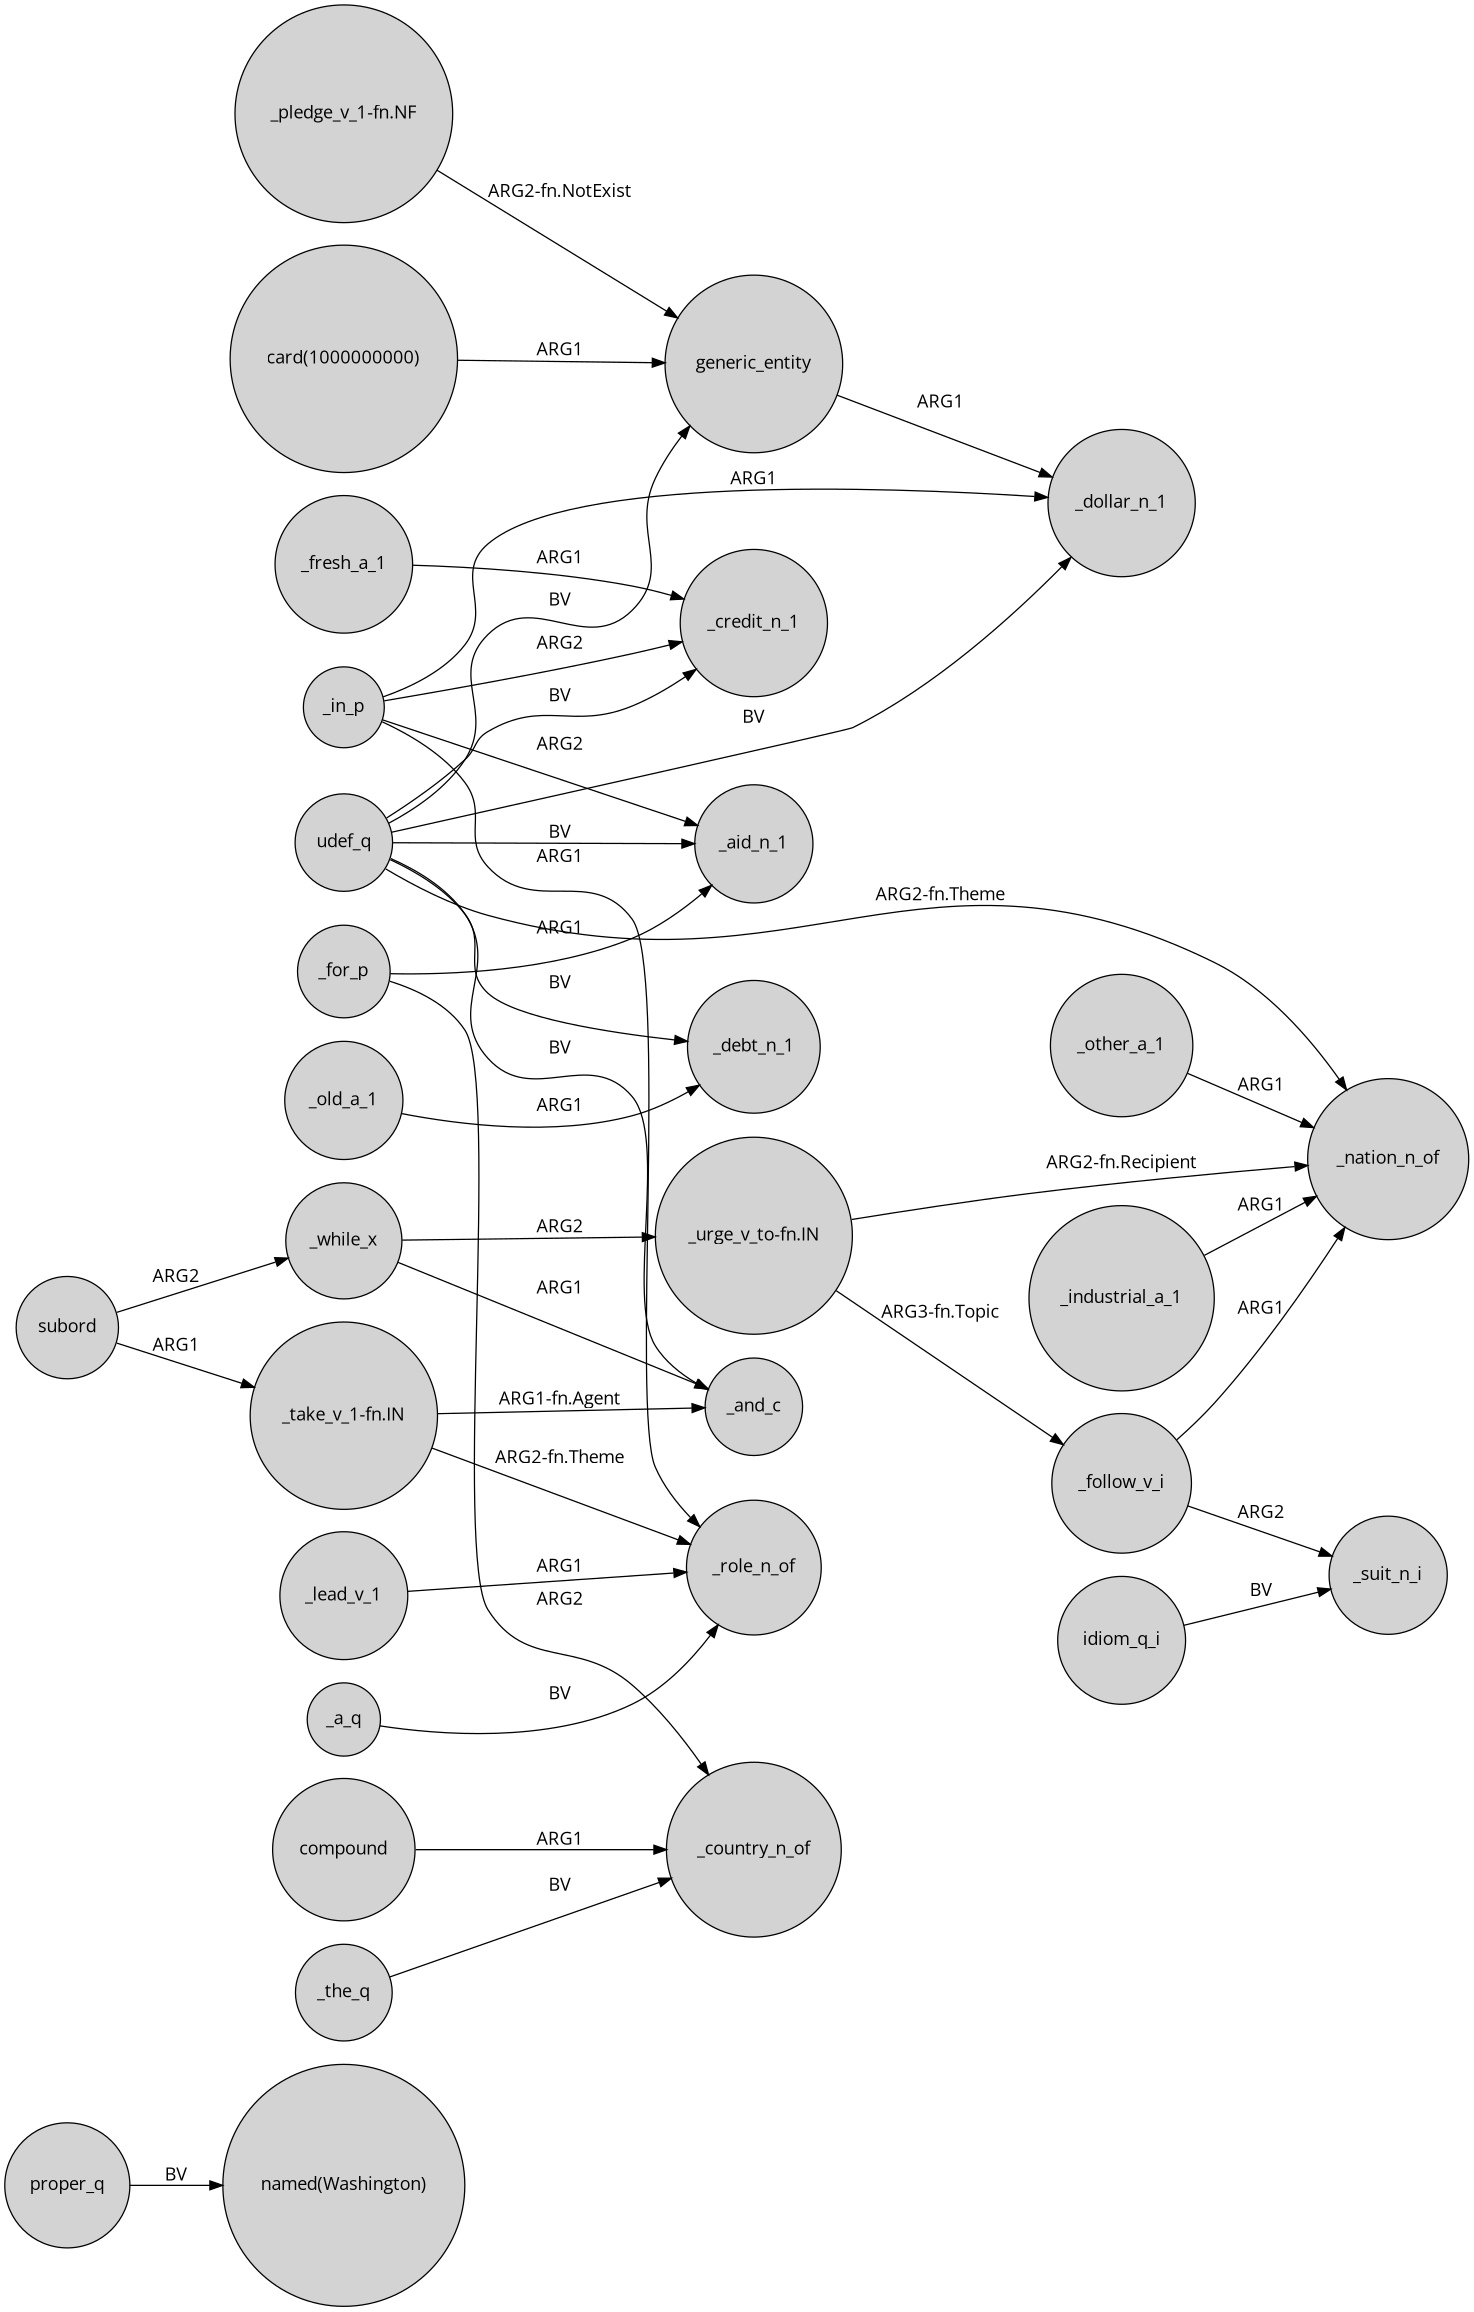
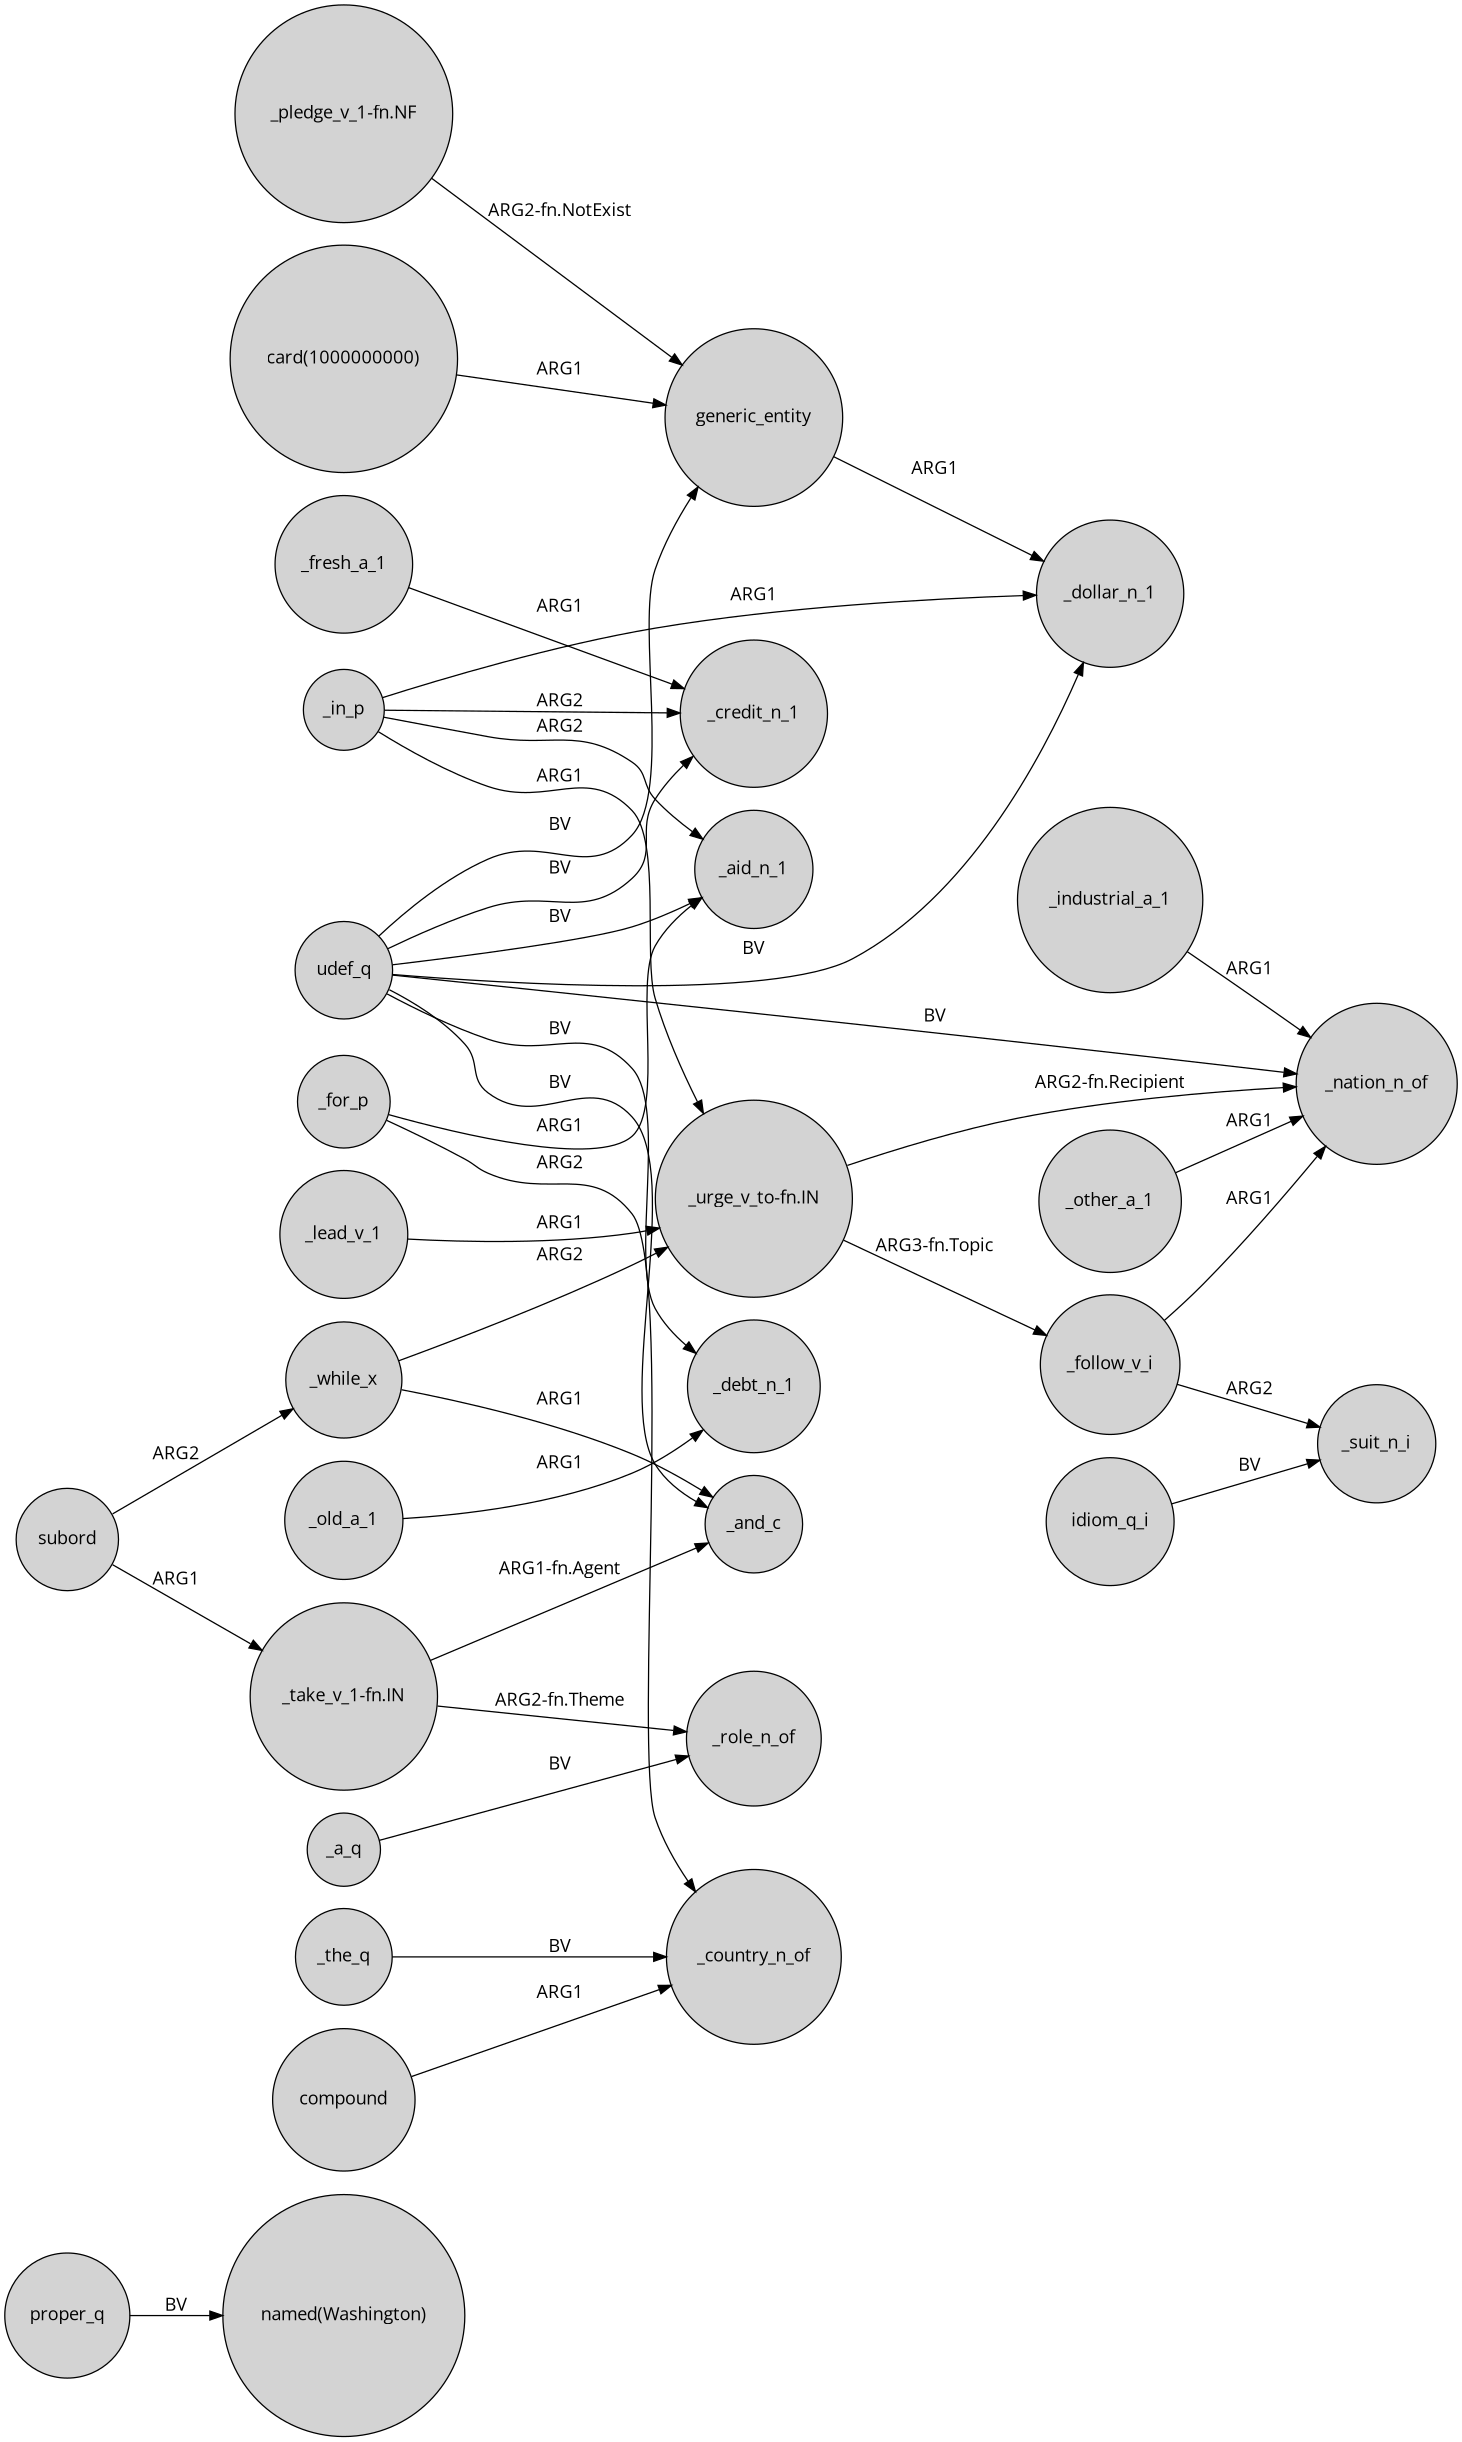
(941, 896) -> (935, 1017)
(648, 1047) -> (632, 811)
(541, 1582) -> (527, 1241)
